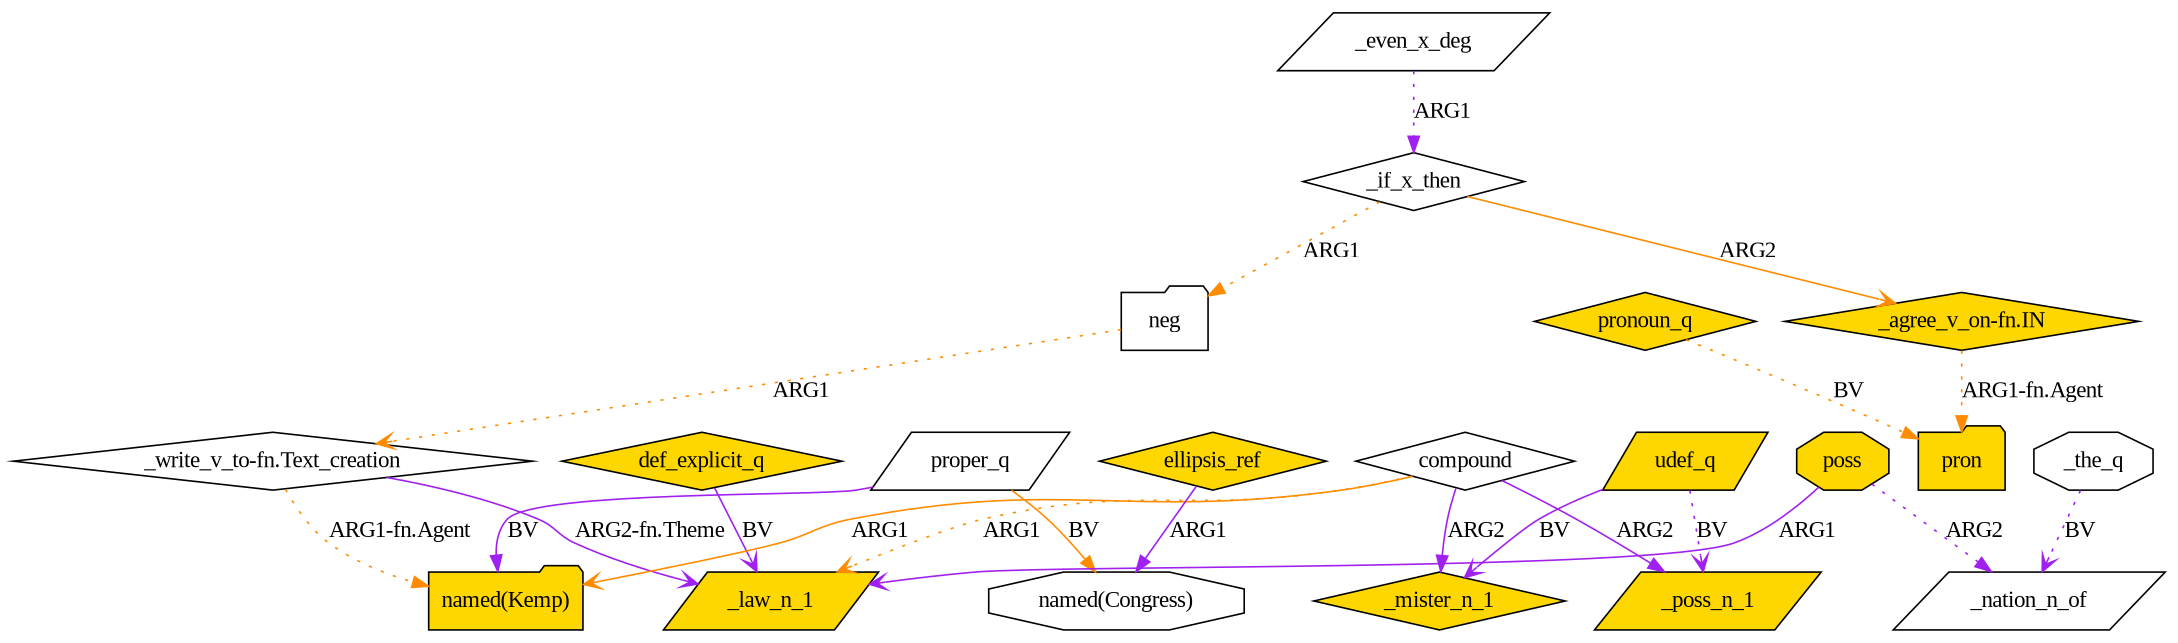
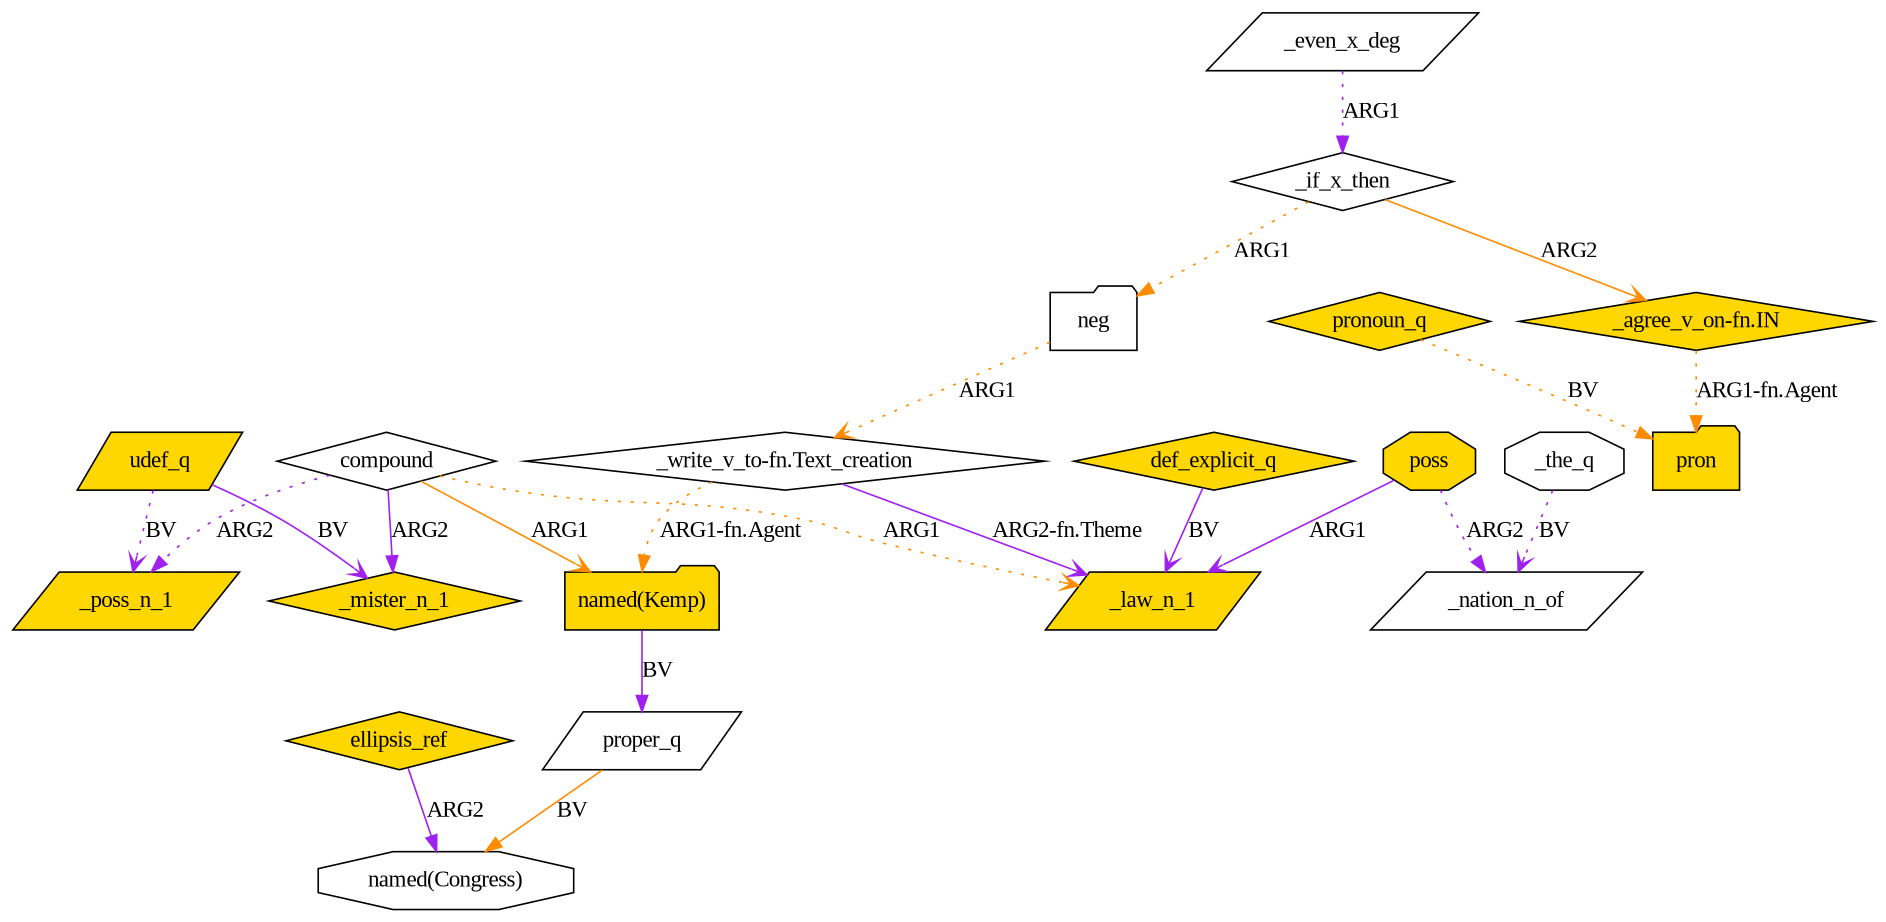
(670, 497) -> (642, 663)
(1577, 520) -> (236, 509)
(1198, 531) -> (456, 811)
